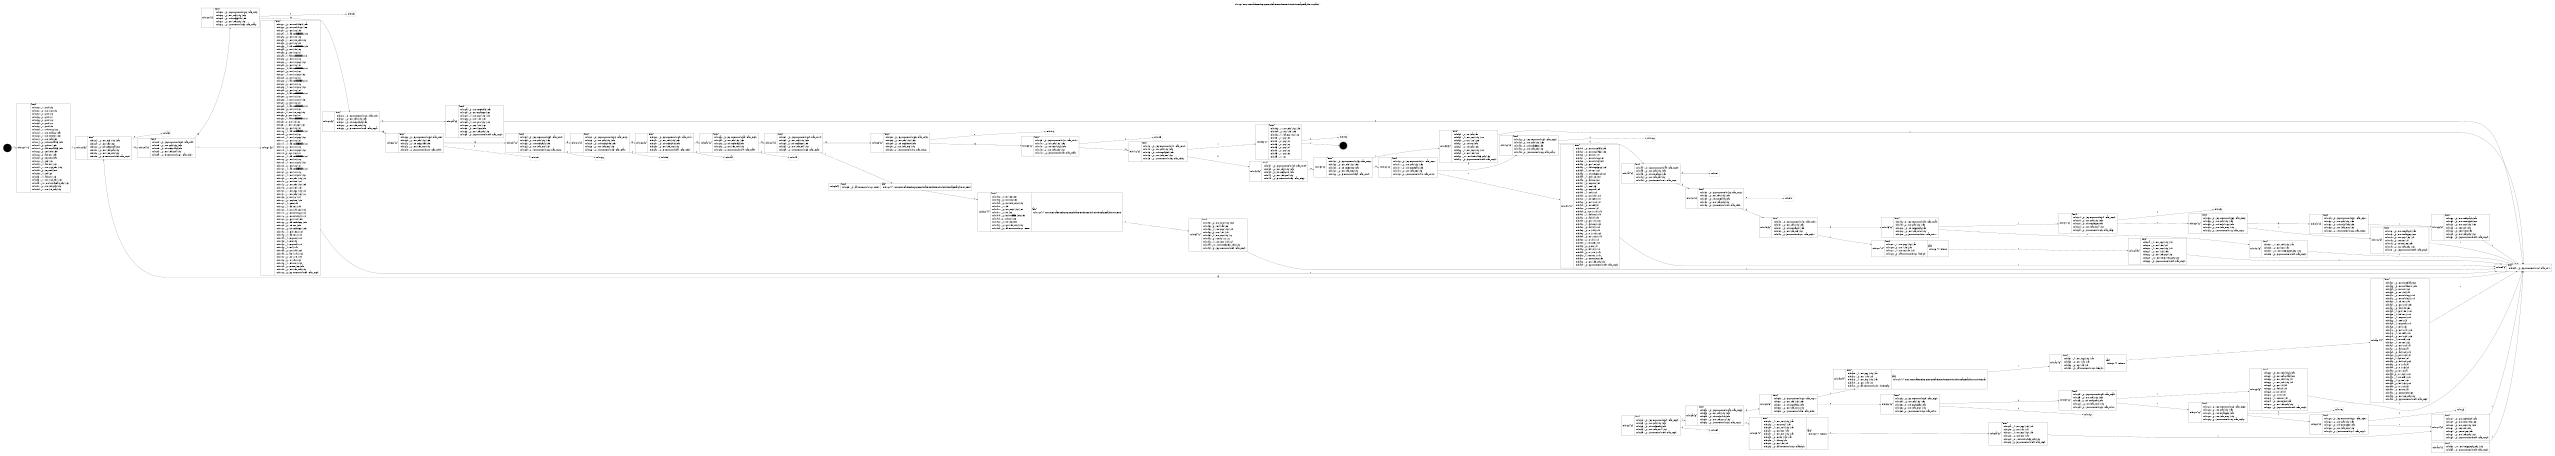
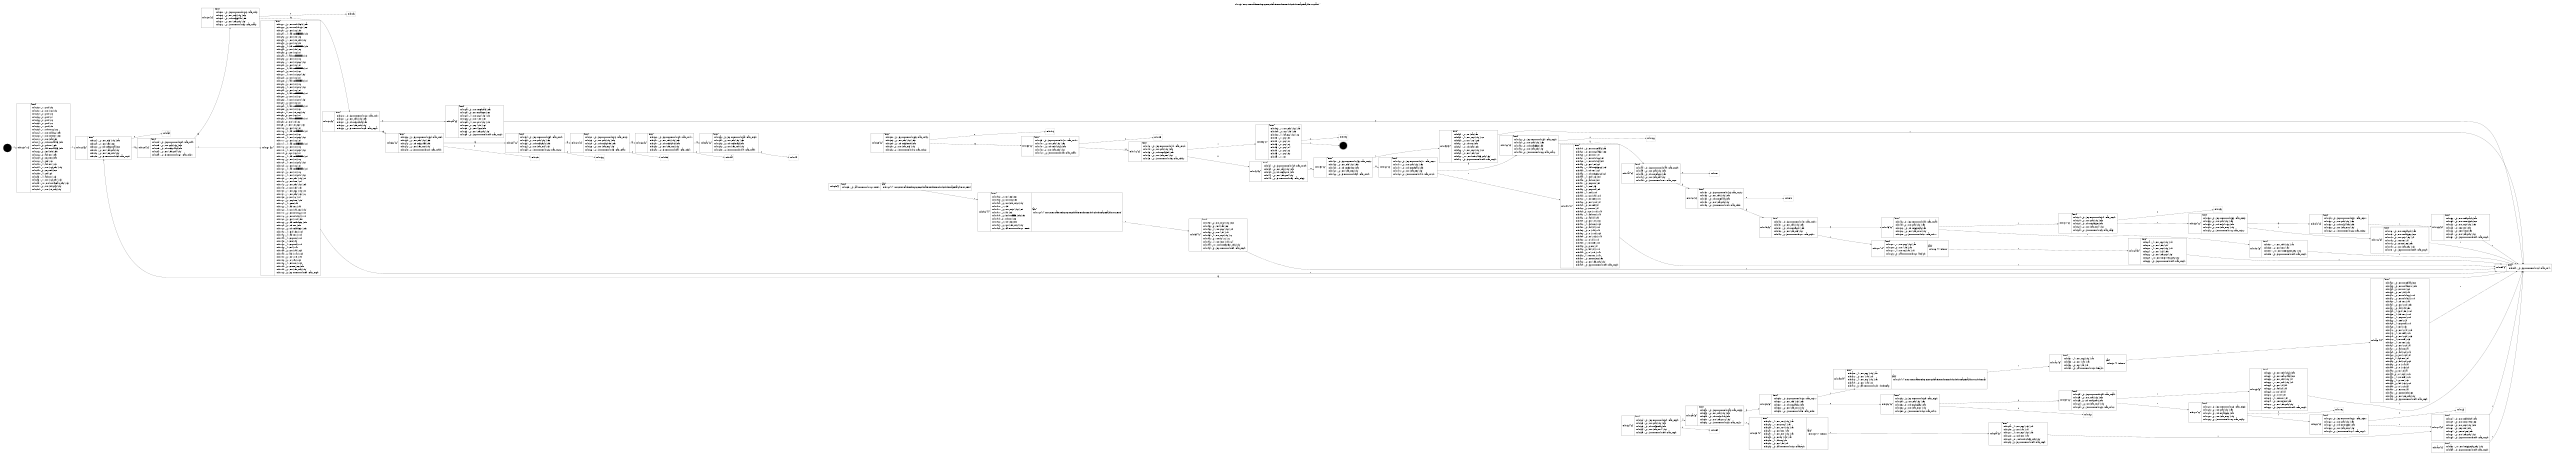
(794, 143) -> none
